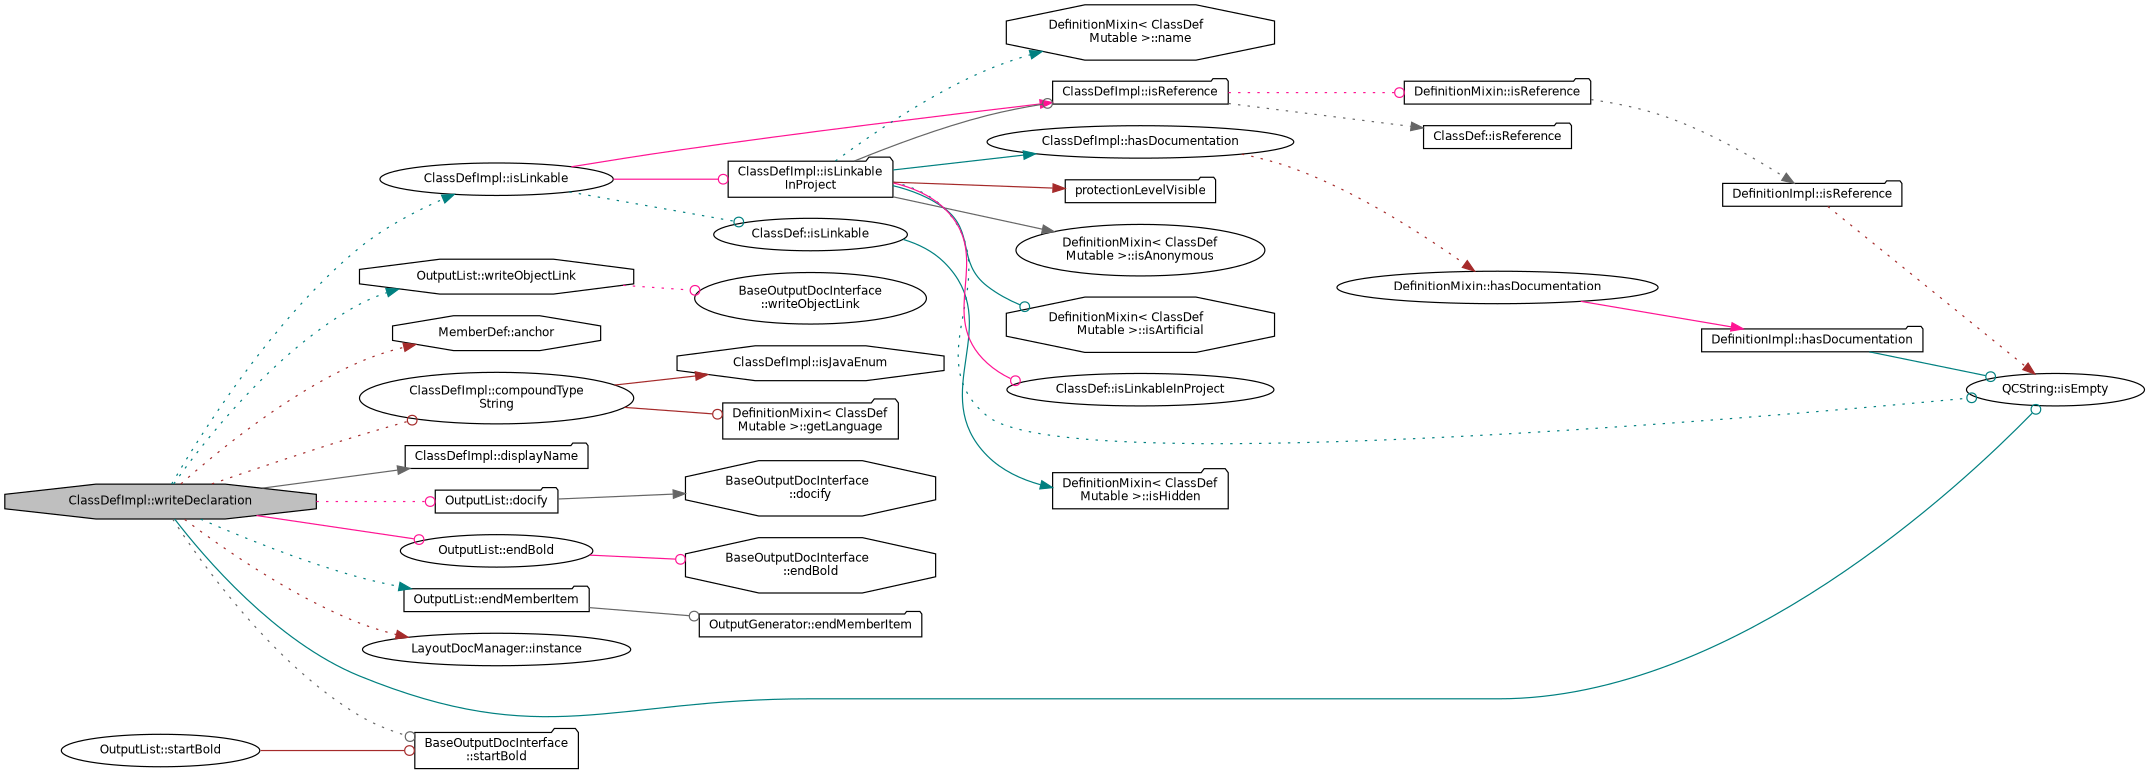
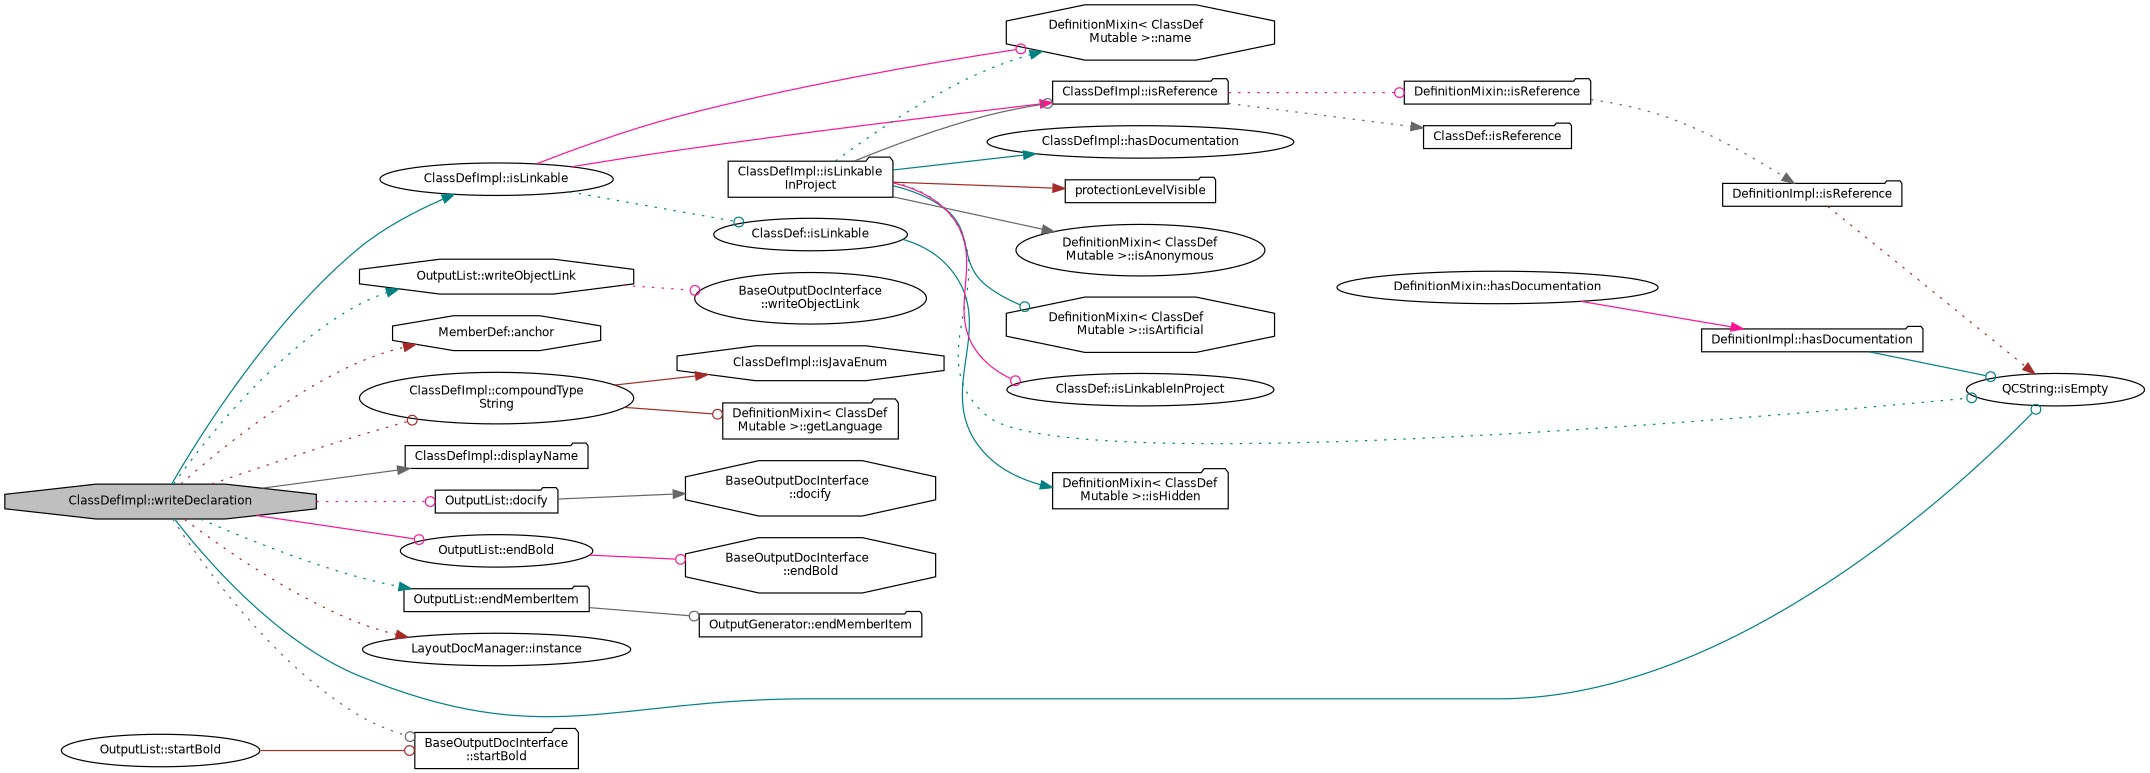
(666, 179) -> (773, 94)
(1358, 198) -> none
(287, 321) -> (287, 321)
